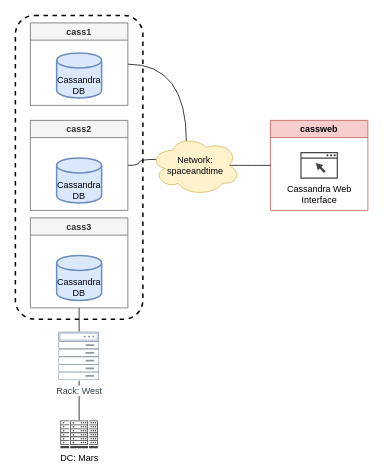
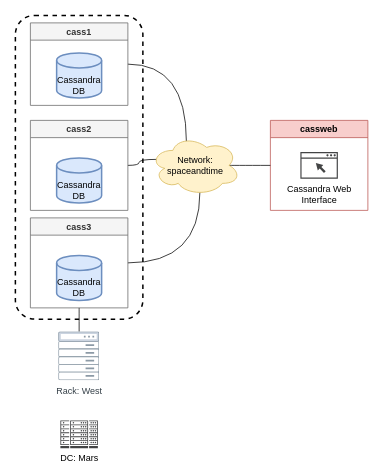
none -> (182, 245)
(79, 400) -> none
